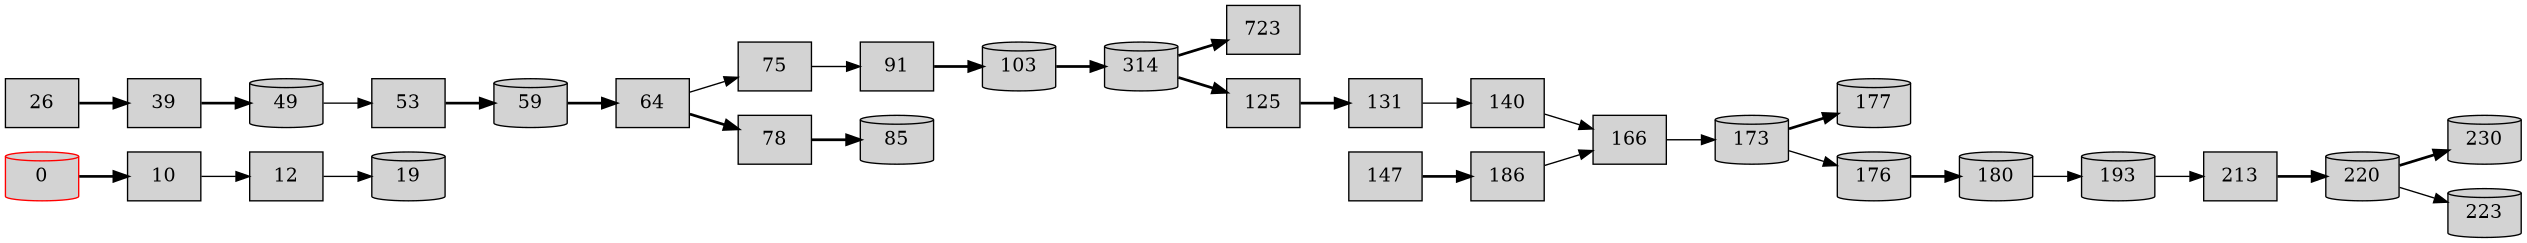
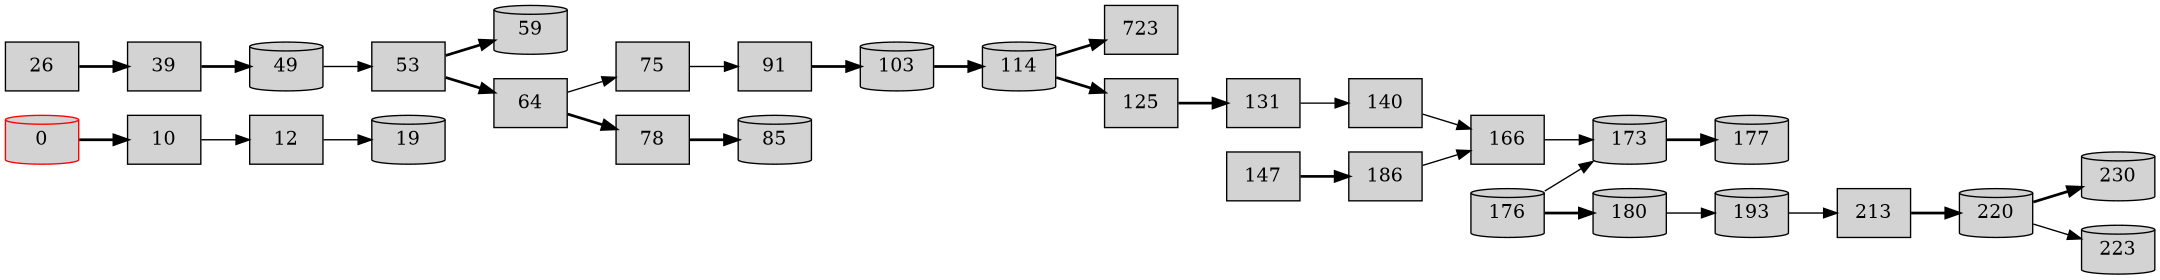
(1141, 66) -> (1019, 66)
(585, 103) -> (463, 83)
(1806, 156) -> (1563, 180)
